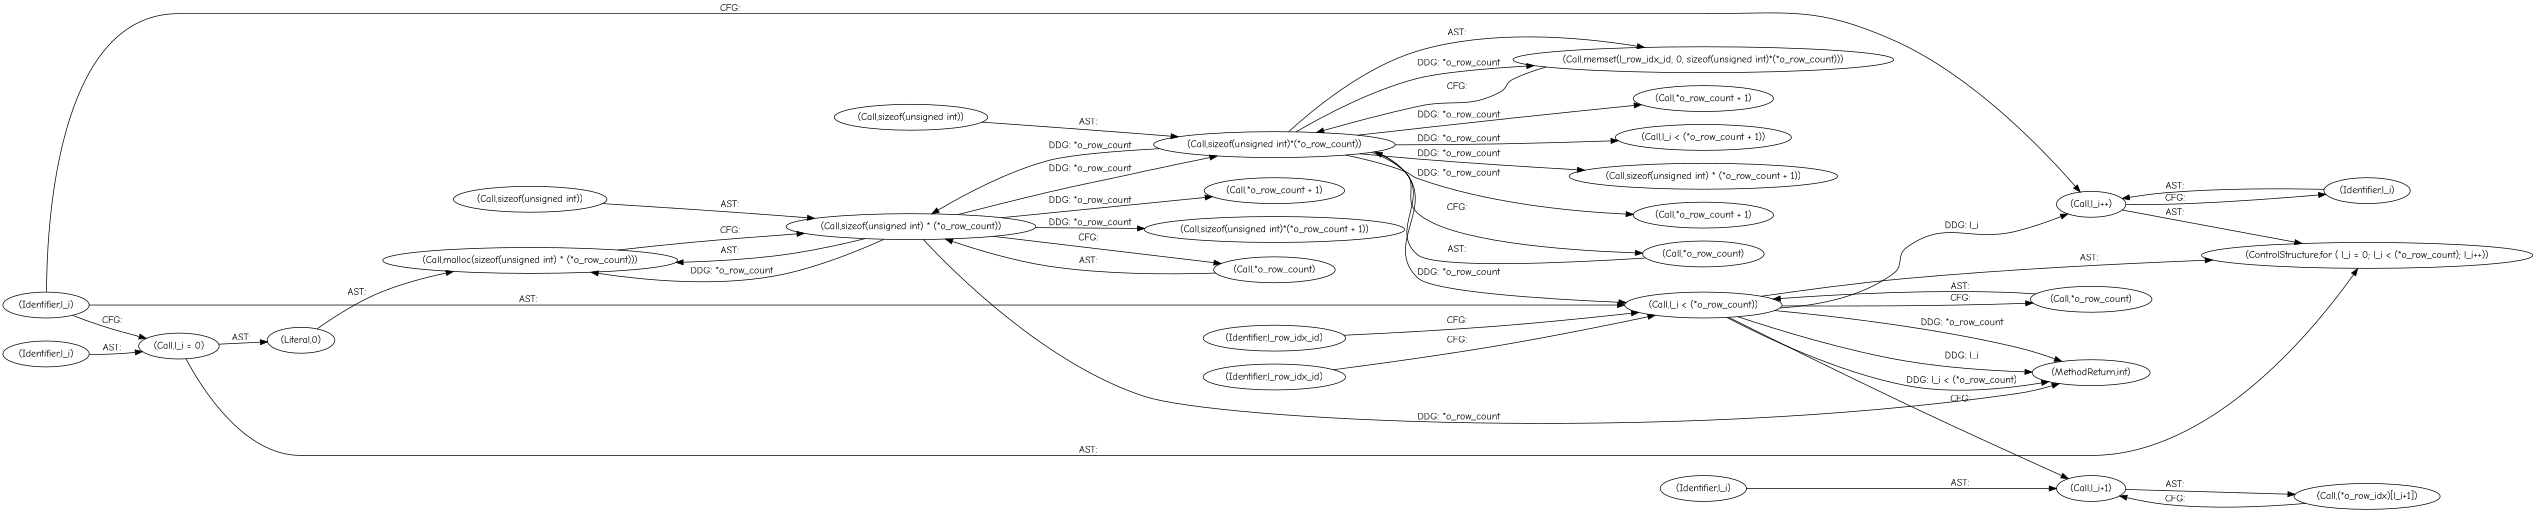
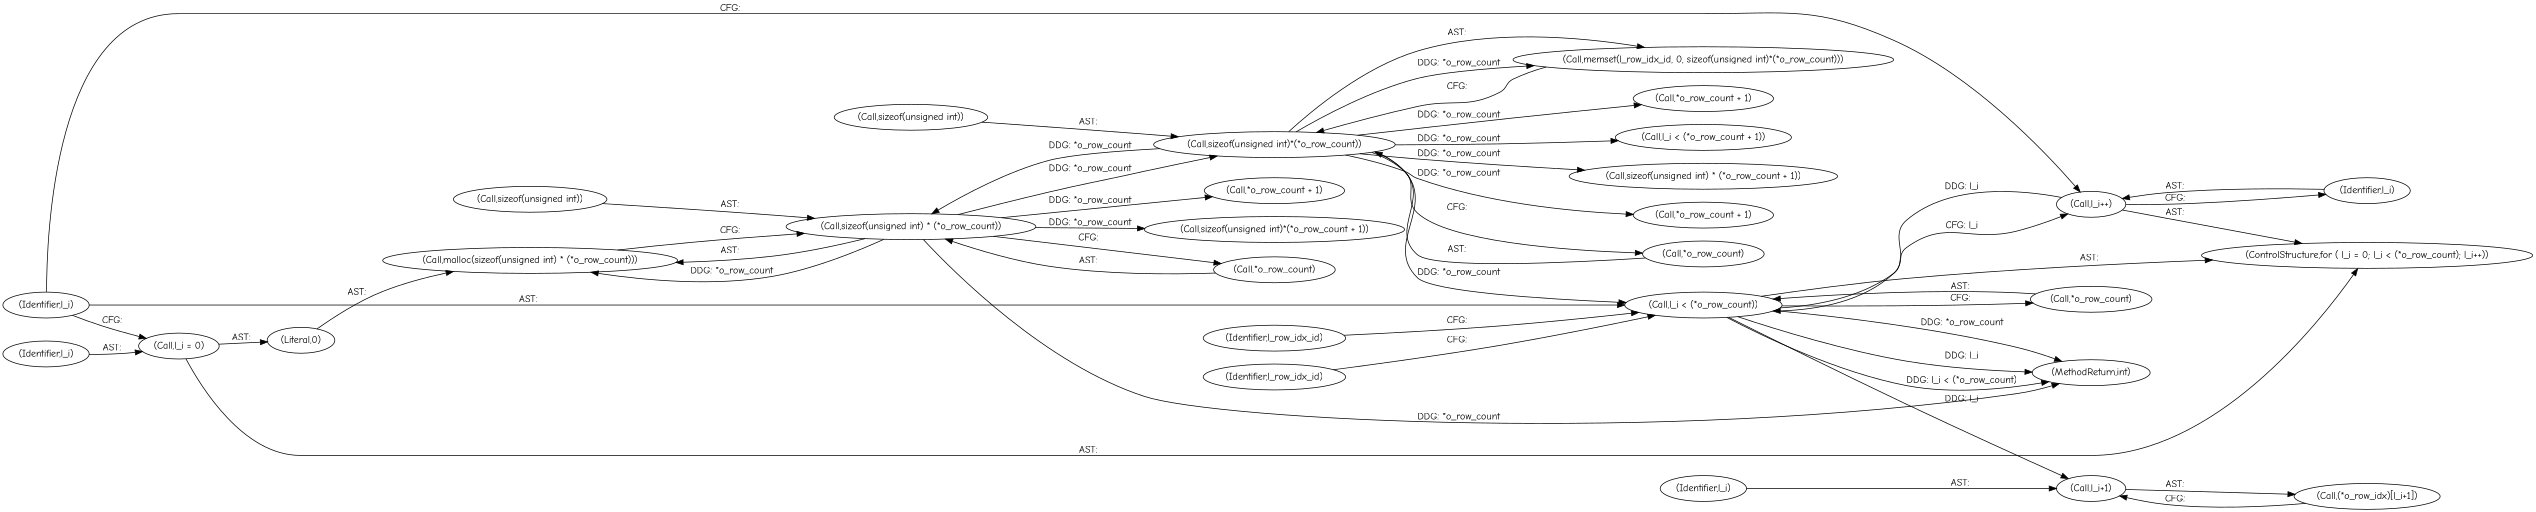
(1962, 226) -> (1962, 226)
none -> (1901, 227)
(1962, 399) -> (1962, 399)
